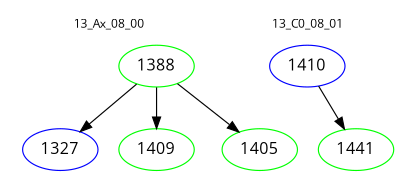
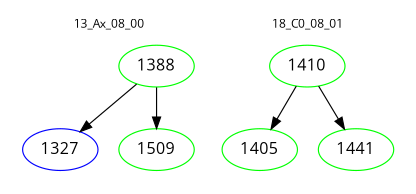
(308, 25) -> (308, 25)
(307, 66) -> (307, 66)
(197, 99) -> (287, 103)
(157, 150) -> (157, 150)
